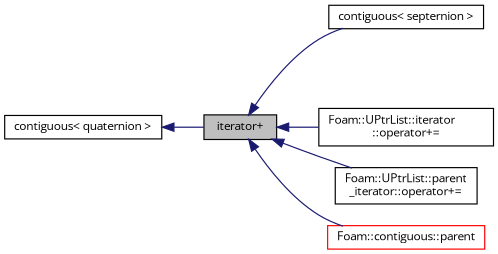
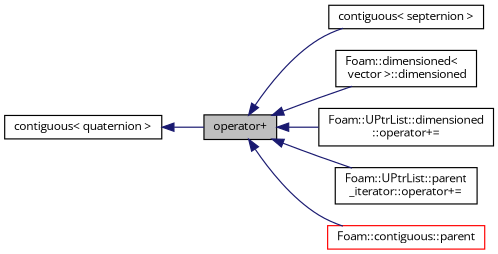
none -> (406, 69)
(240, 127) -> (240, 127)
(406, 127) -> (406, 127)
